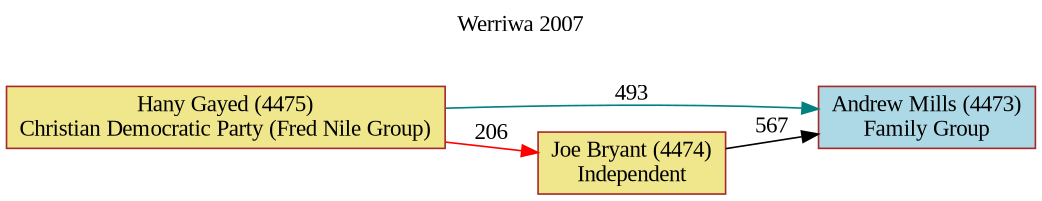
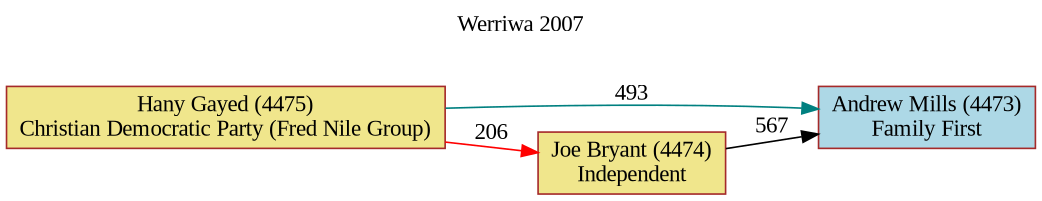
(927, 117) -> (927, 117)
